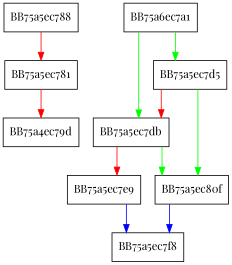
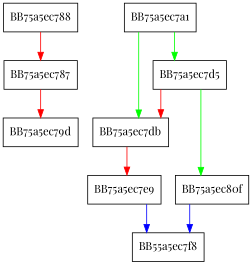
(161, 18) -> (160, 18)
(41, 75) -> (41, 75)
(41, 132) -> (41, 132)
(162, 157) -> none
(148, 247) -> (168, 247)
